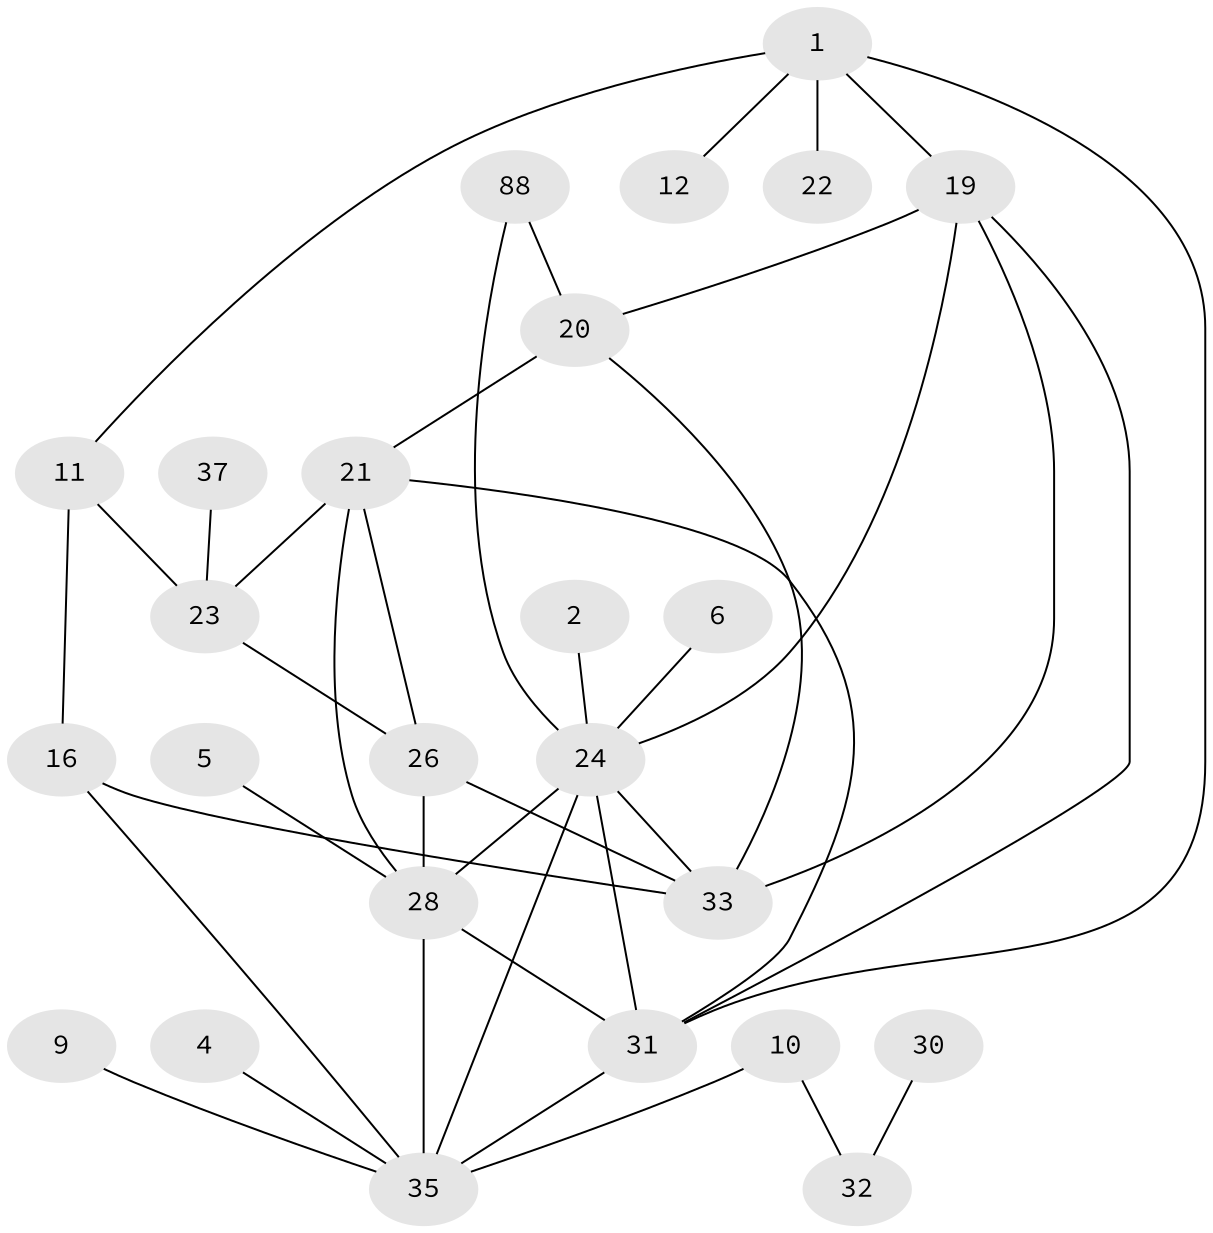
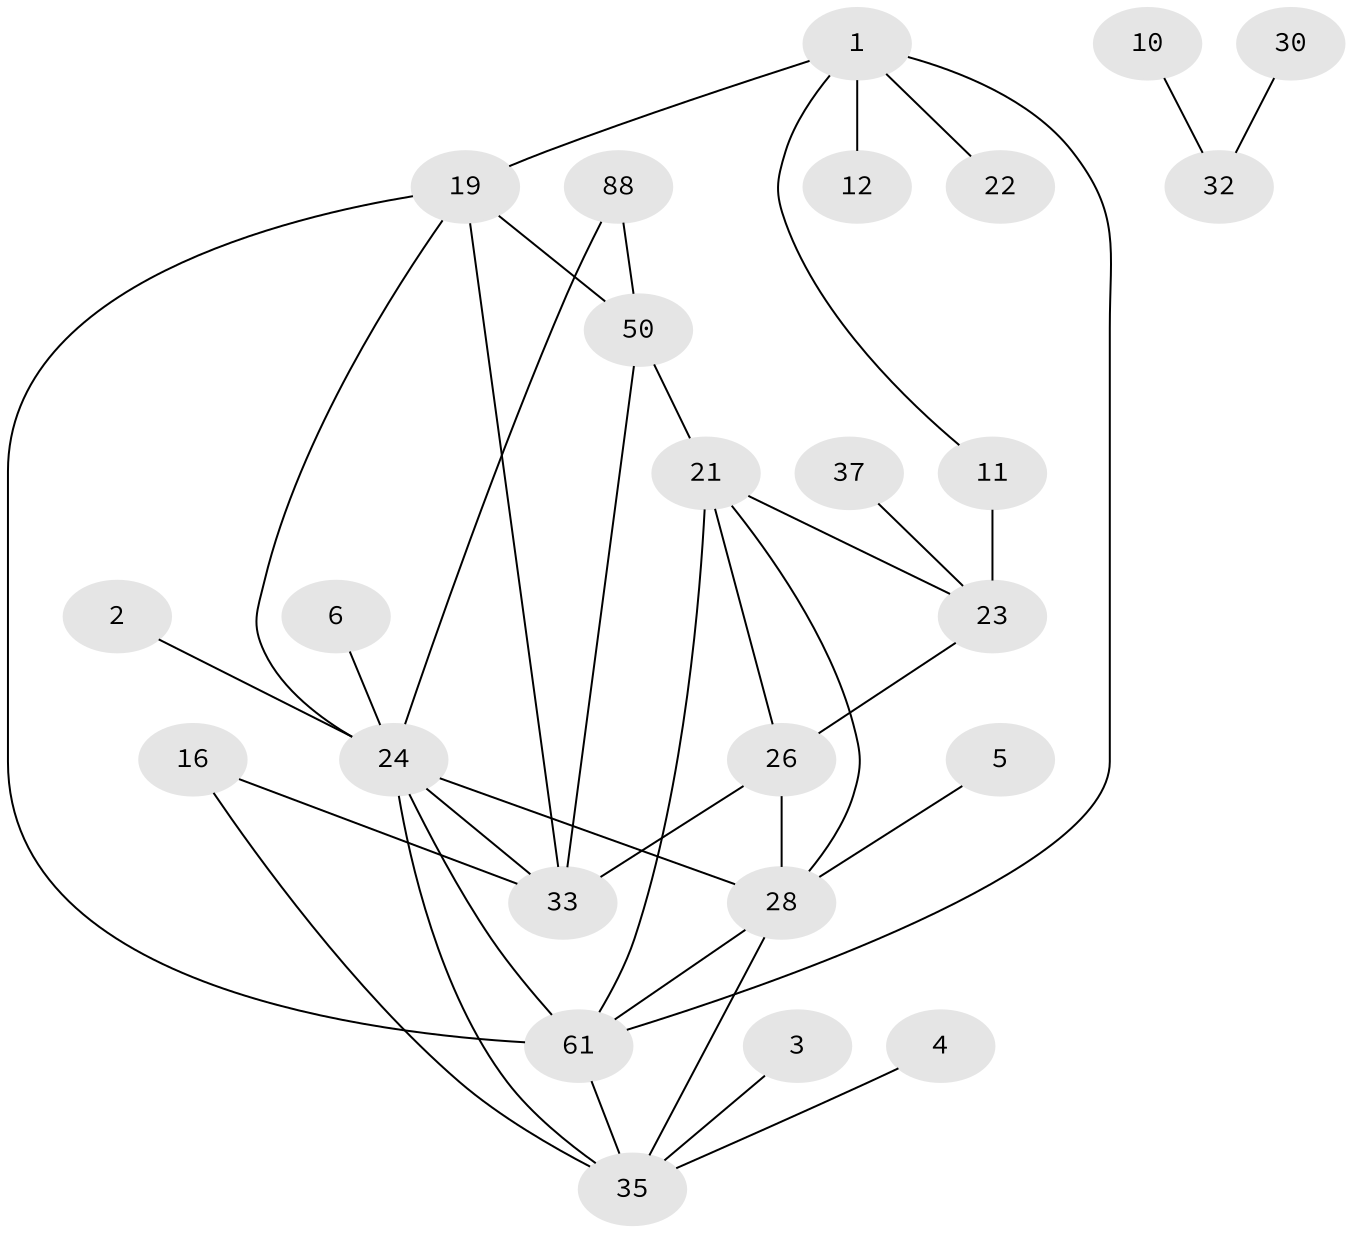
(575, 330) -> (638, 330)
(66, 616) -> none
(62, 1046) -> (798, 1046)
(642, 1046) -> (579, 1046)
(608, 1123) -> none
